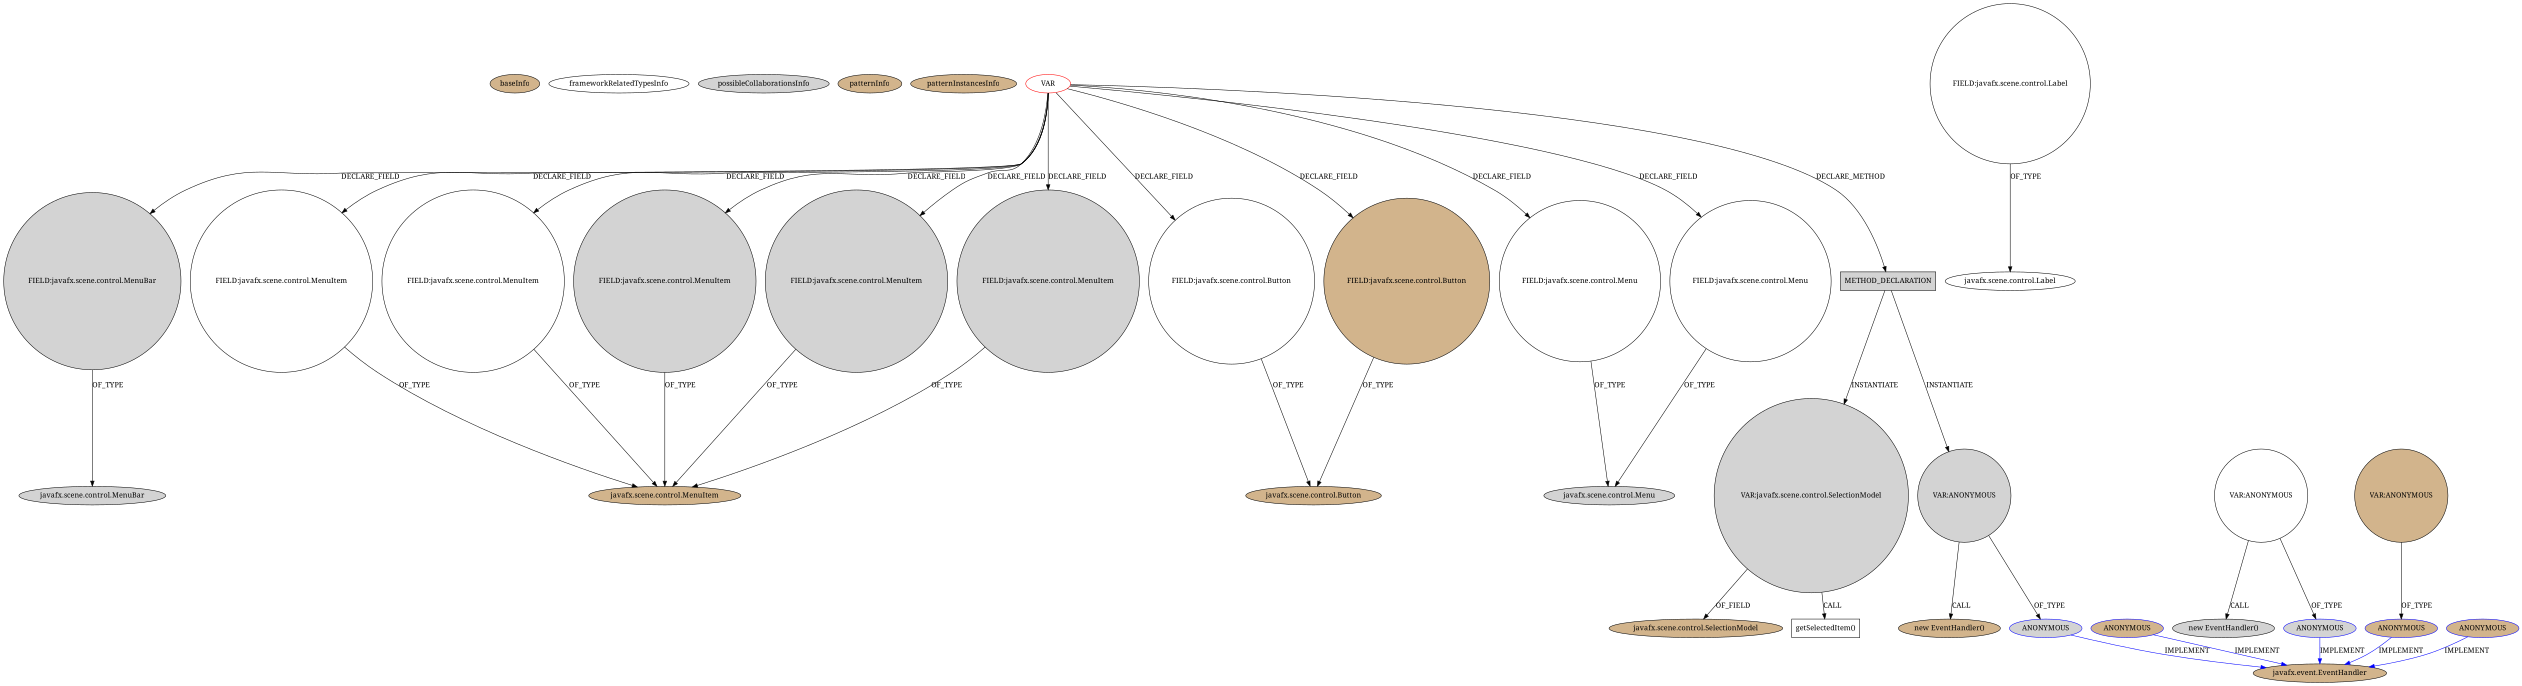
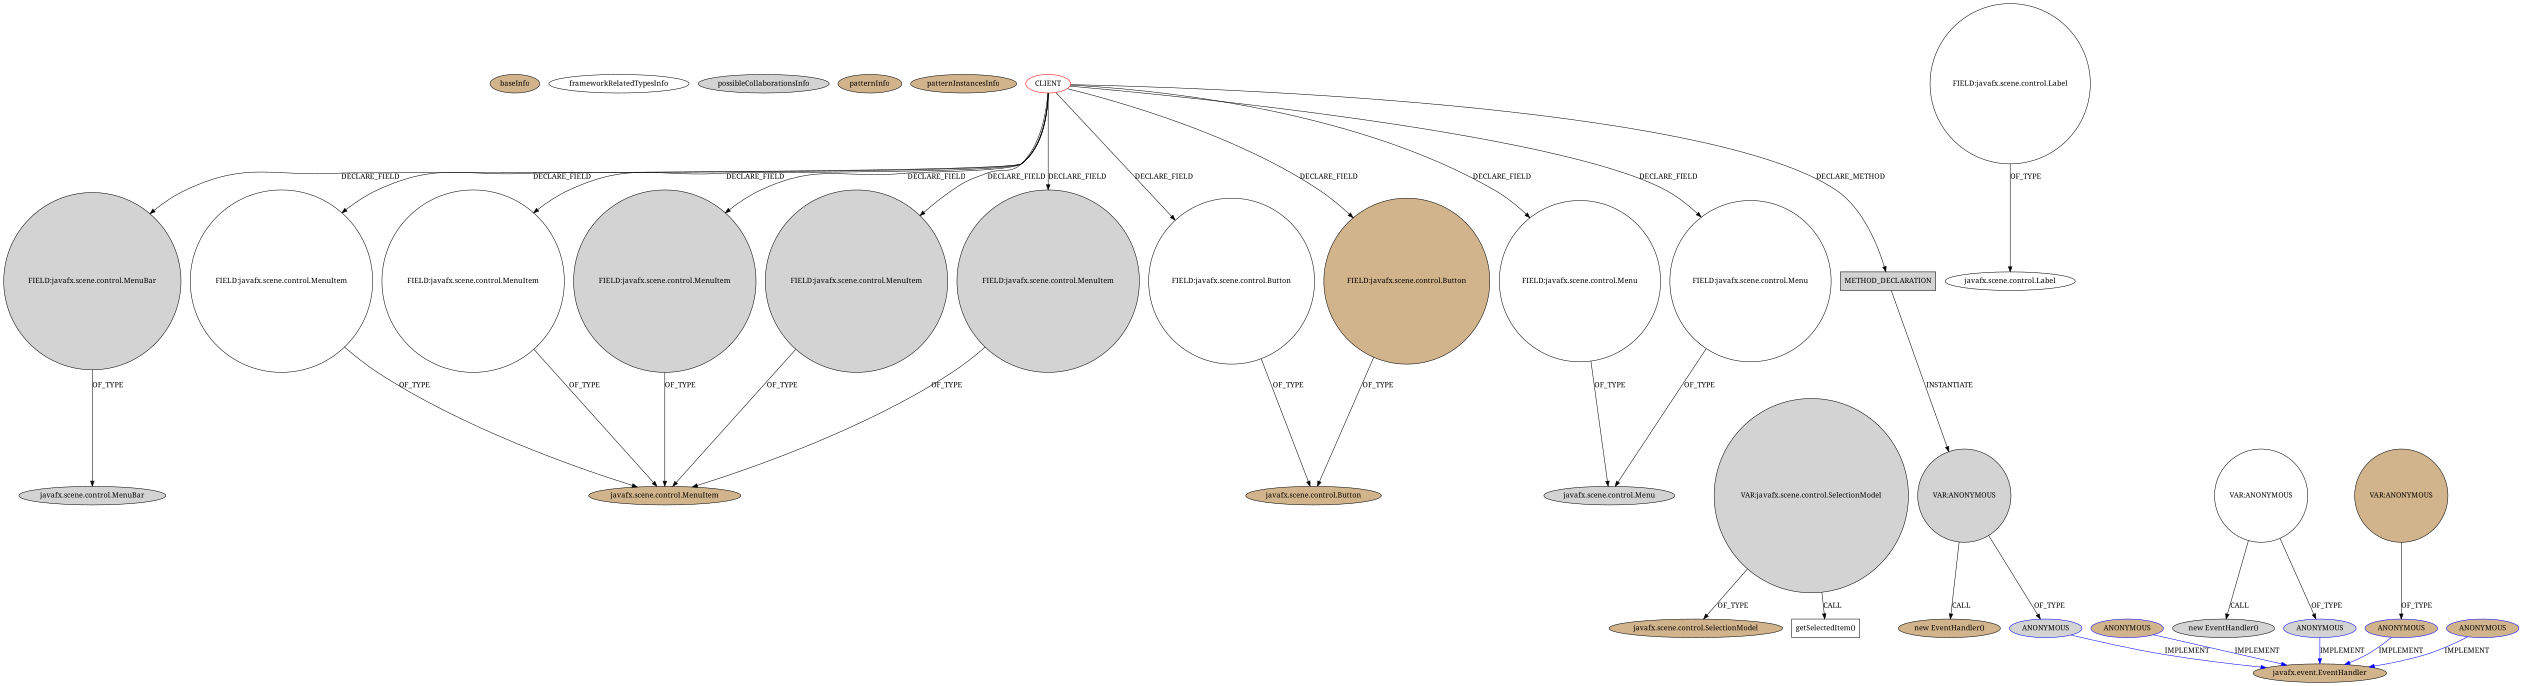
(1048, 84) -> (1048, 84)
(1865, 345) -> none
(1733, 606) -> (1733, 606)
